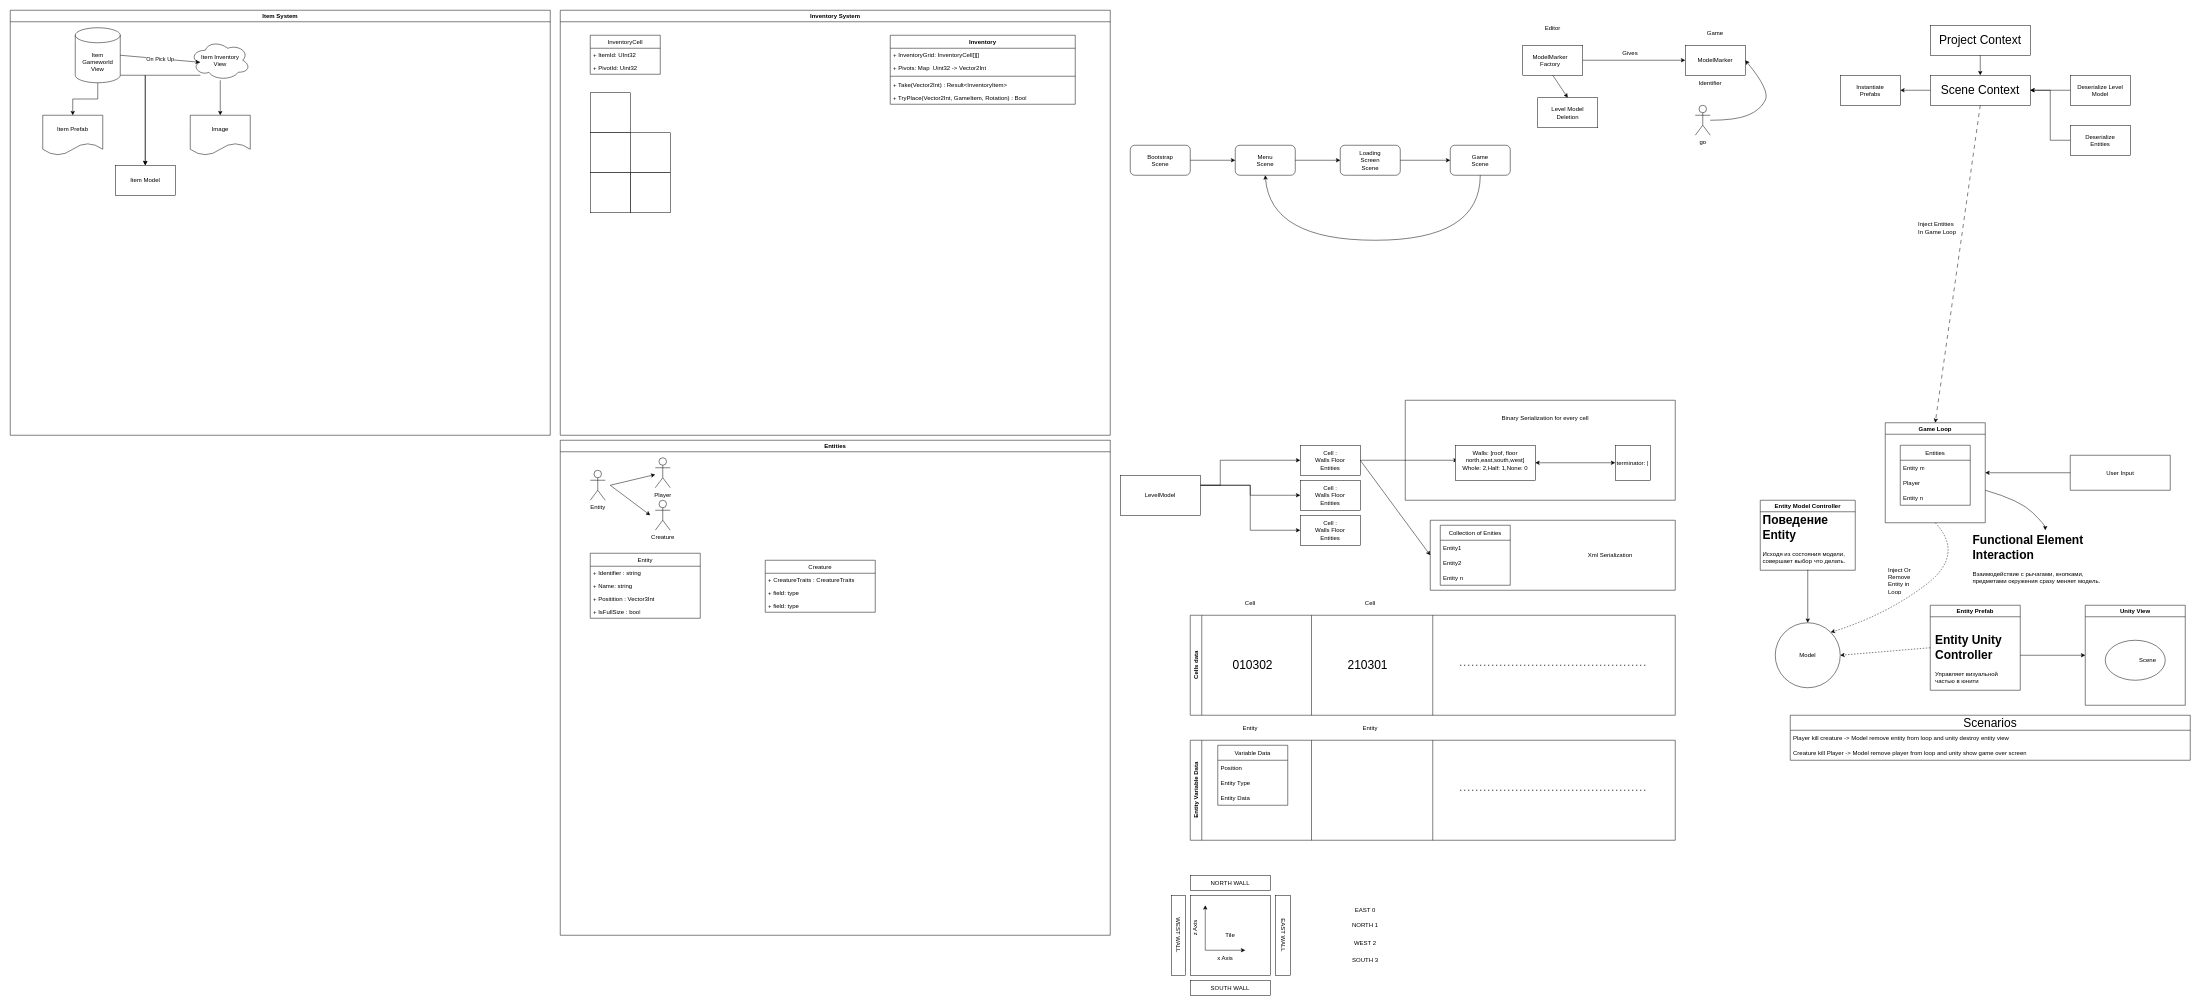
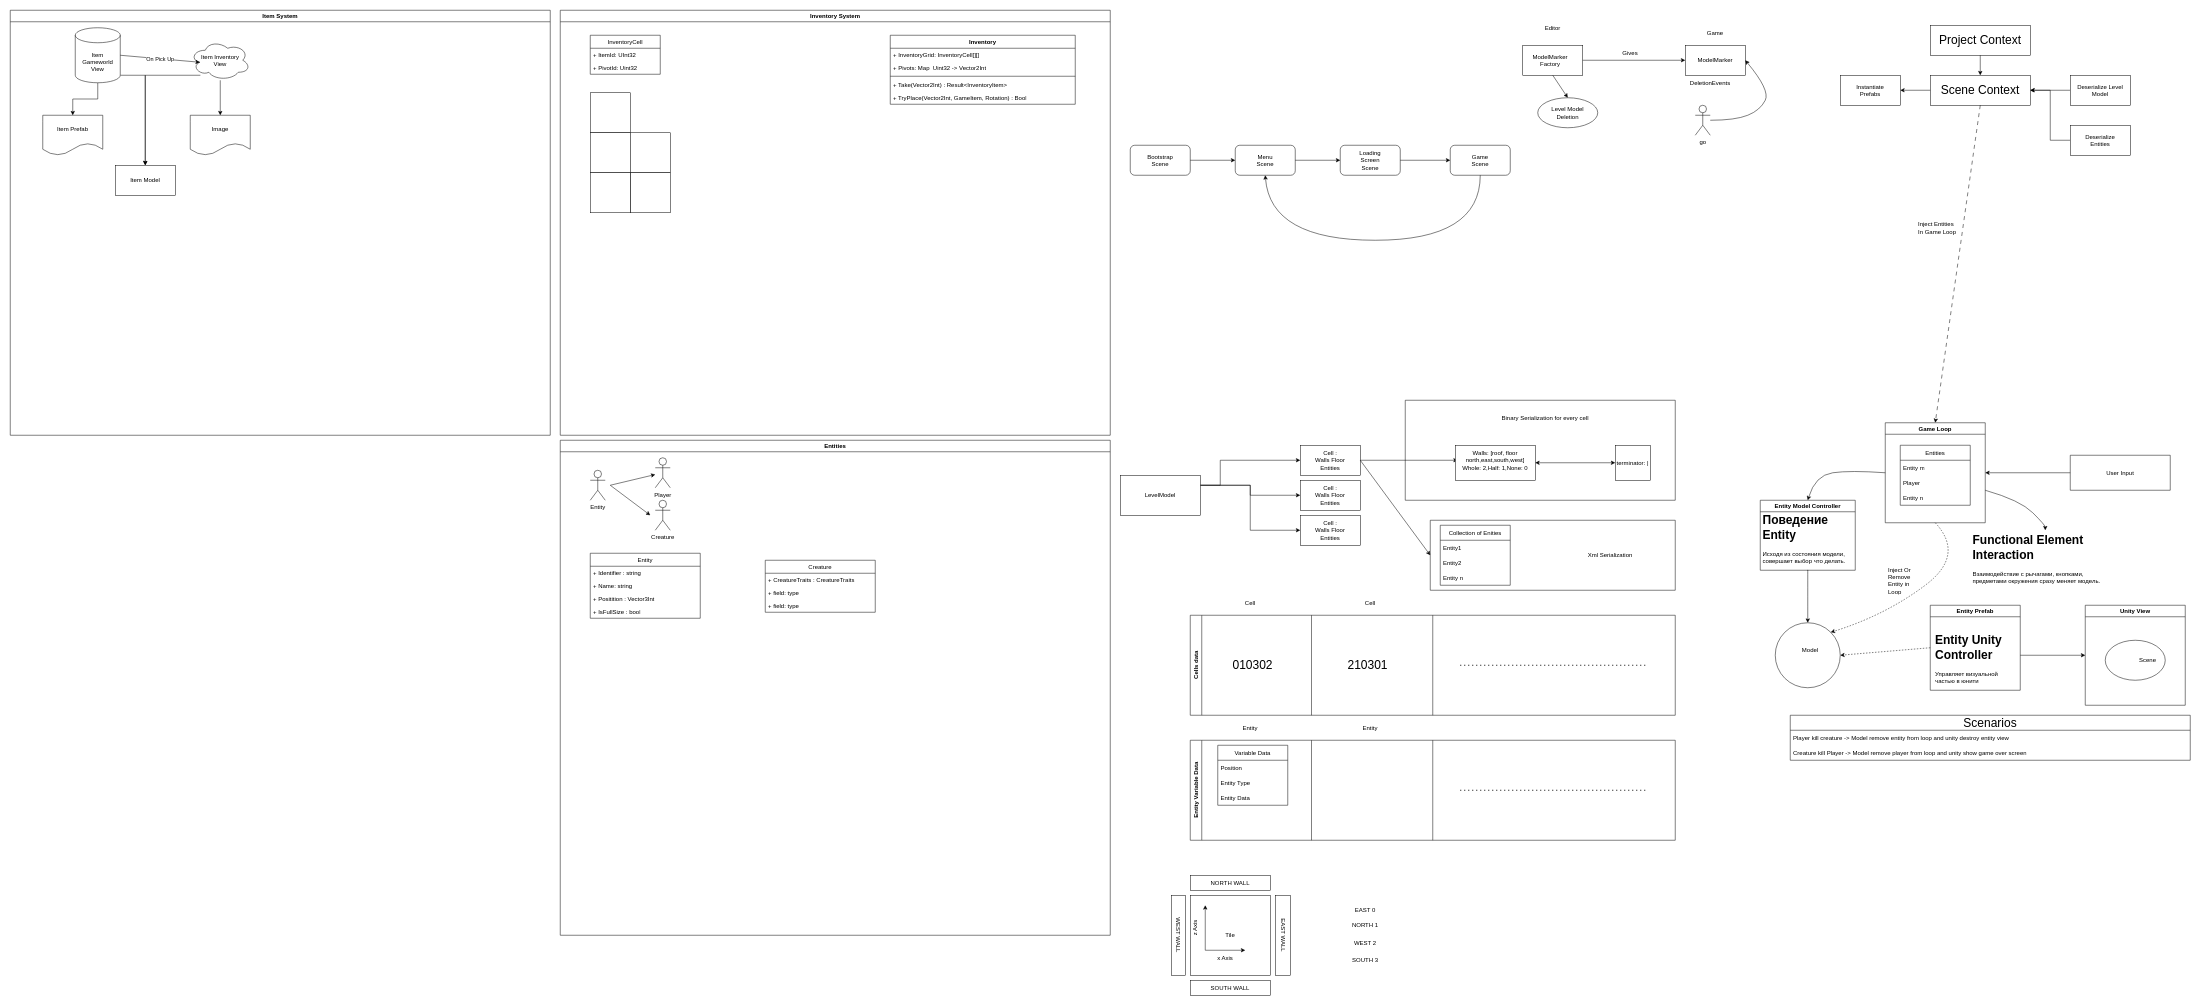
(1710, 83) -> (1710, 83)
(1568, 113) -> (1568, 113)
none -> (1819, 479)
(1808, 655) -> (1810, 650)
